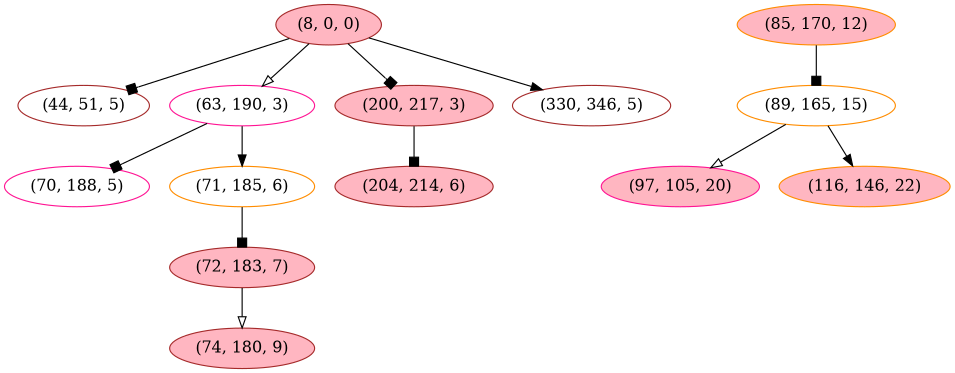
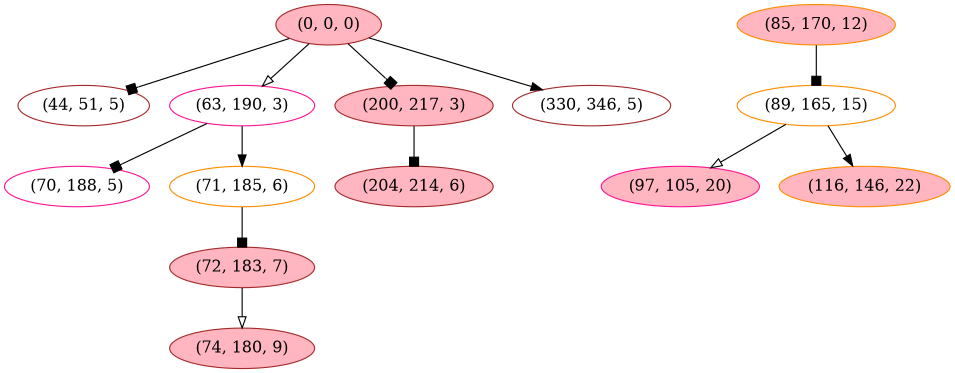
(329, 25) -> (329, 25)
